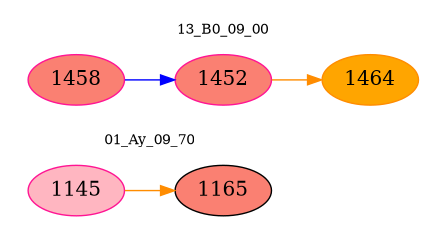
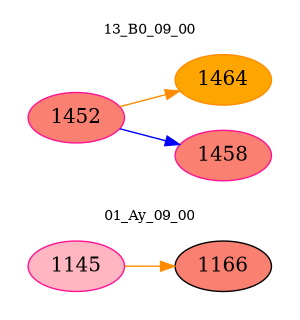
(143, 80) -> (143, 135)
(150, 141) -> (150, 217)
(223, 191) -> (223, 266)
